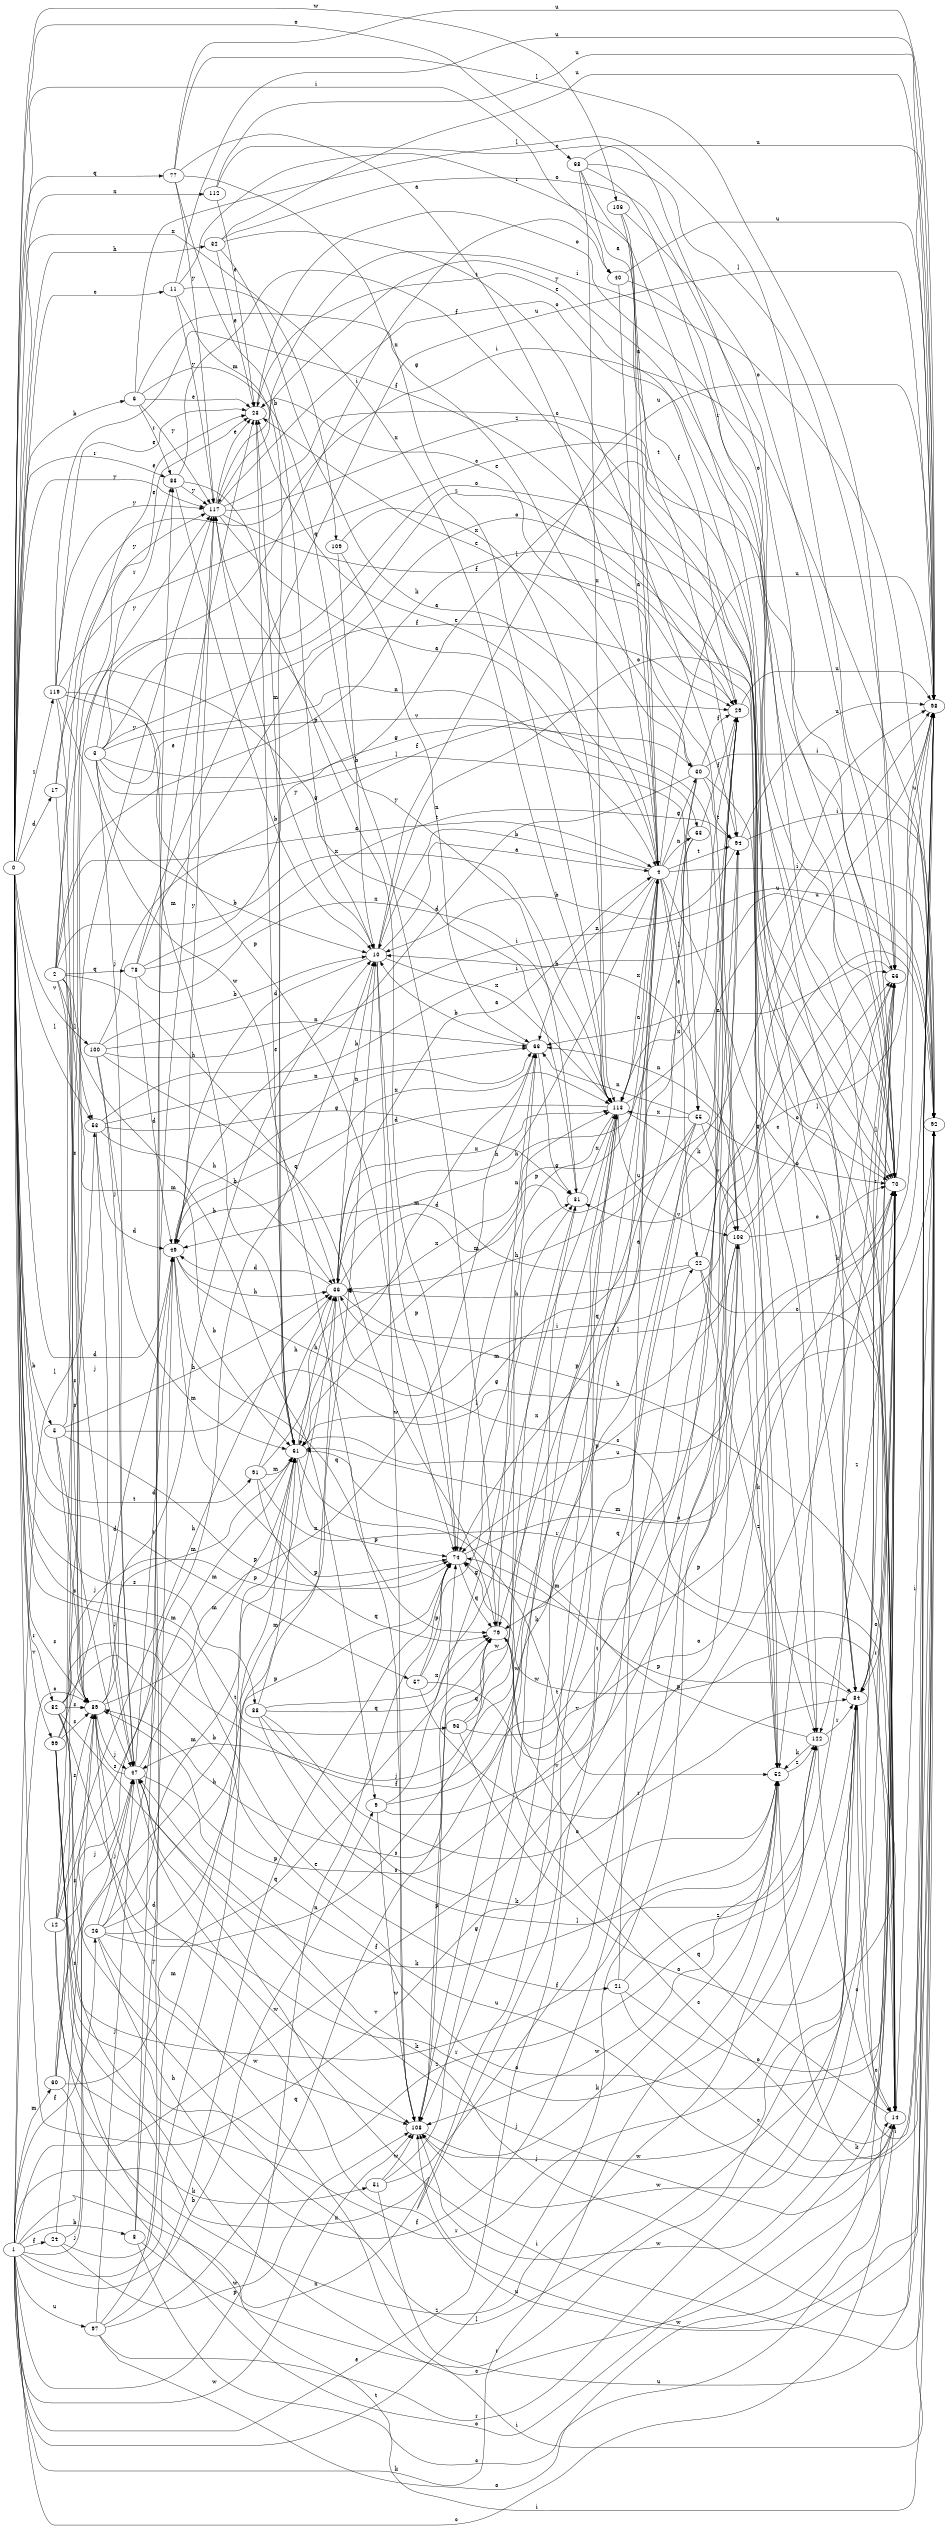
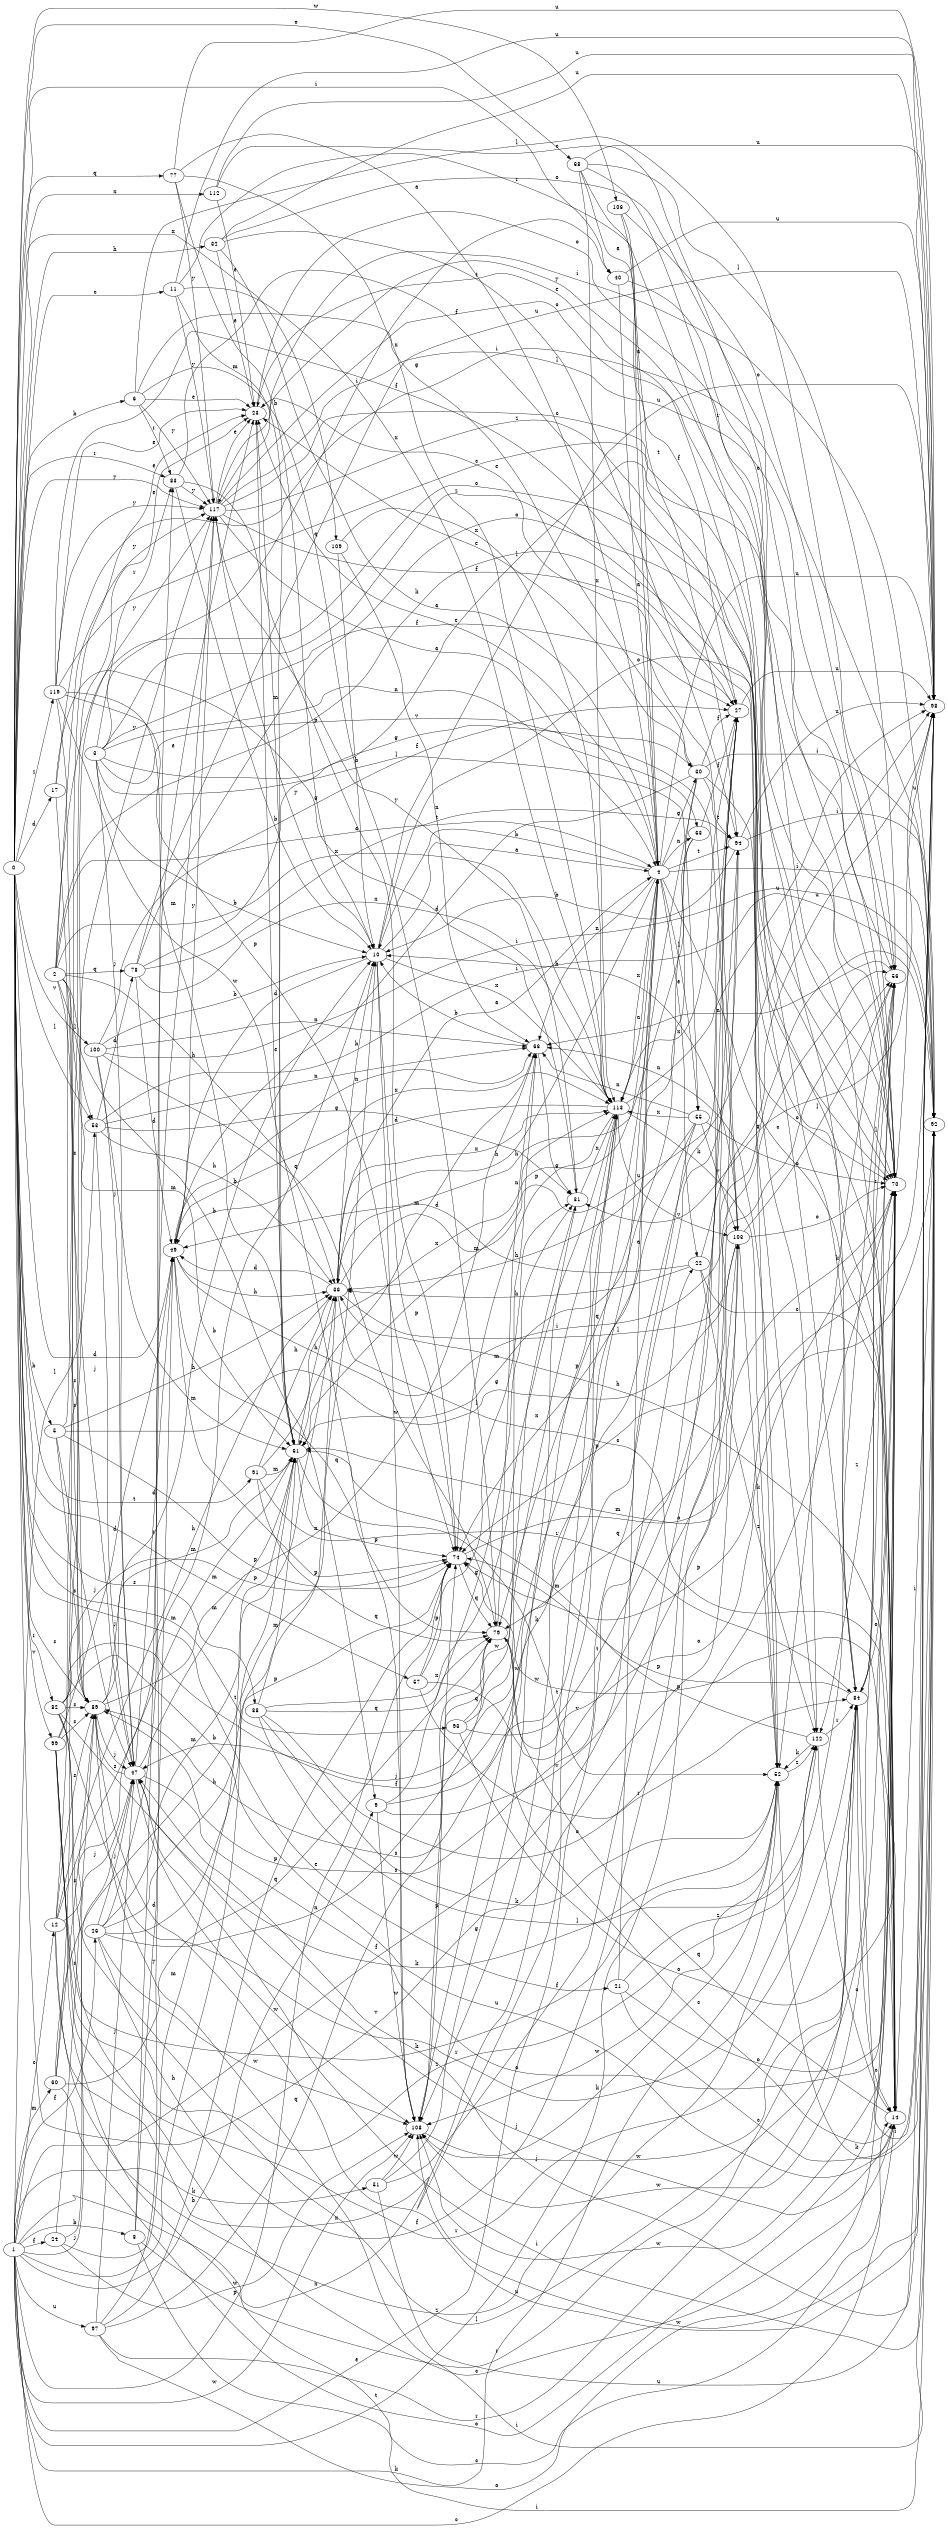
(757, 246) -> (743, 450)
(738, 711) -> (738, 711)
(106, 1205) -> (114, 1050)
(781, 1296) -> none
(890, 1442) -> none
(22, 1948) -> (33, 2089)
